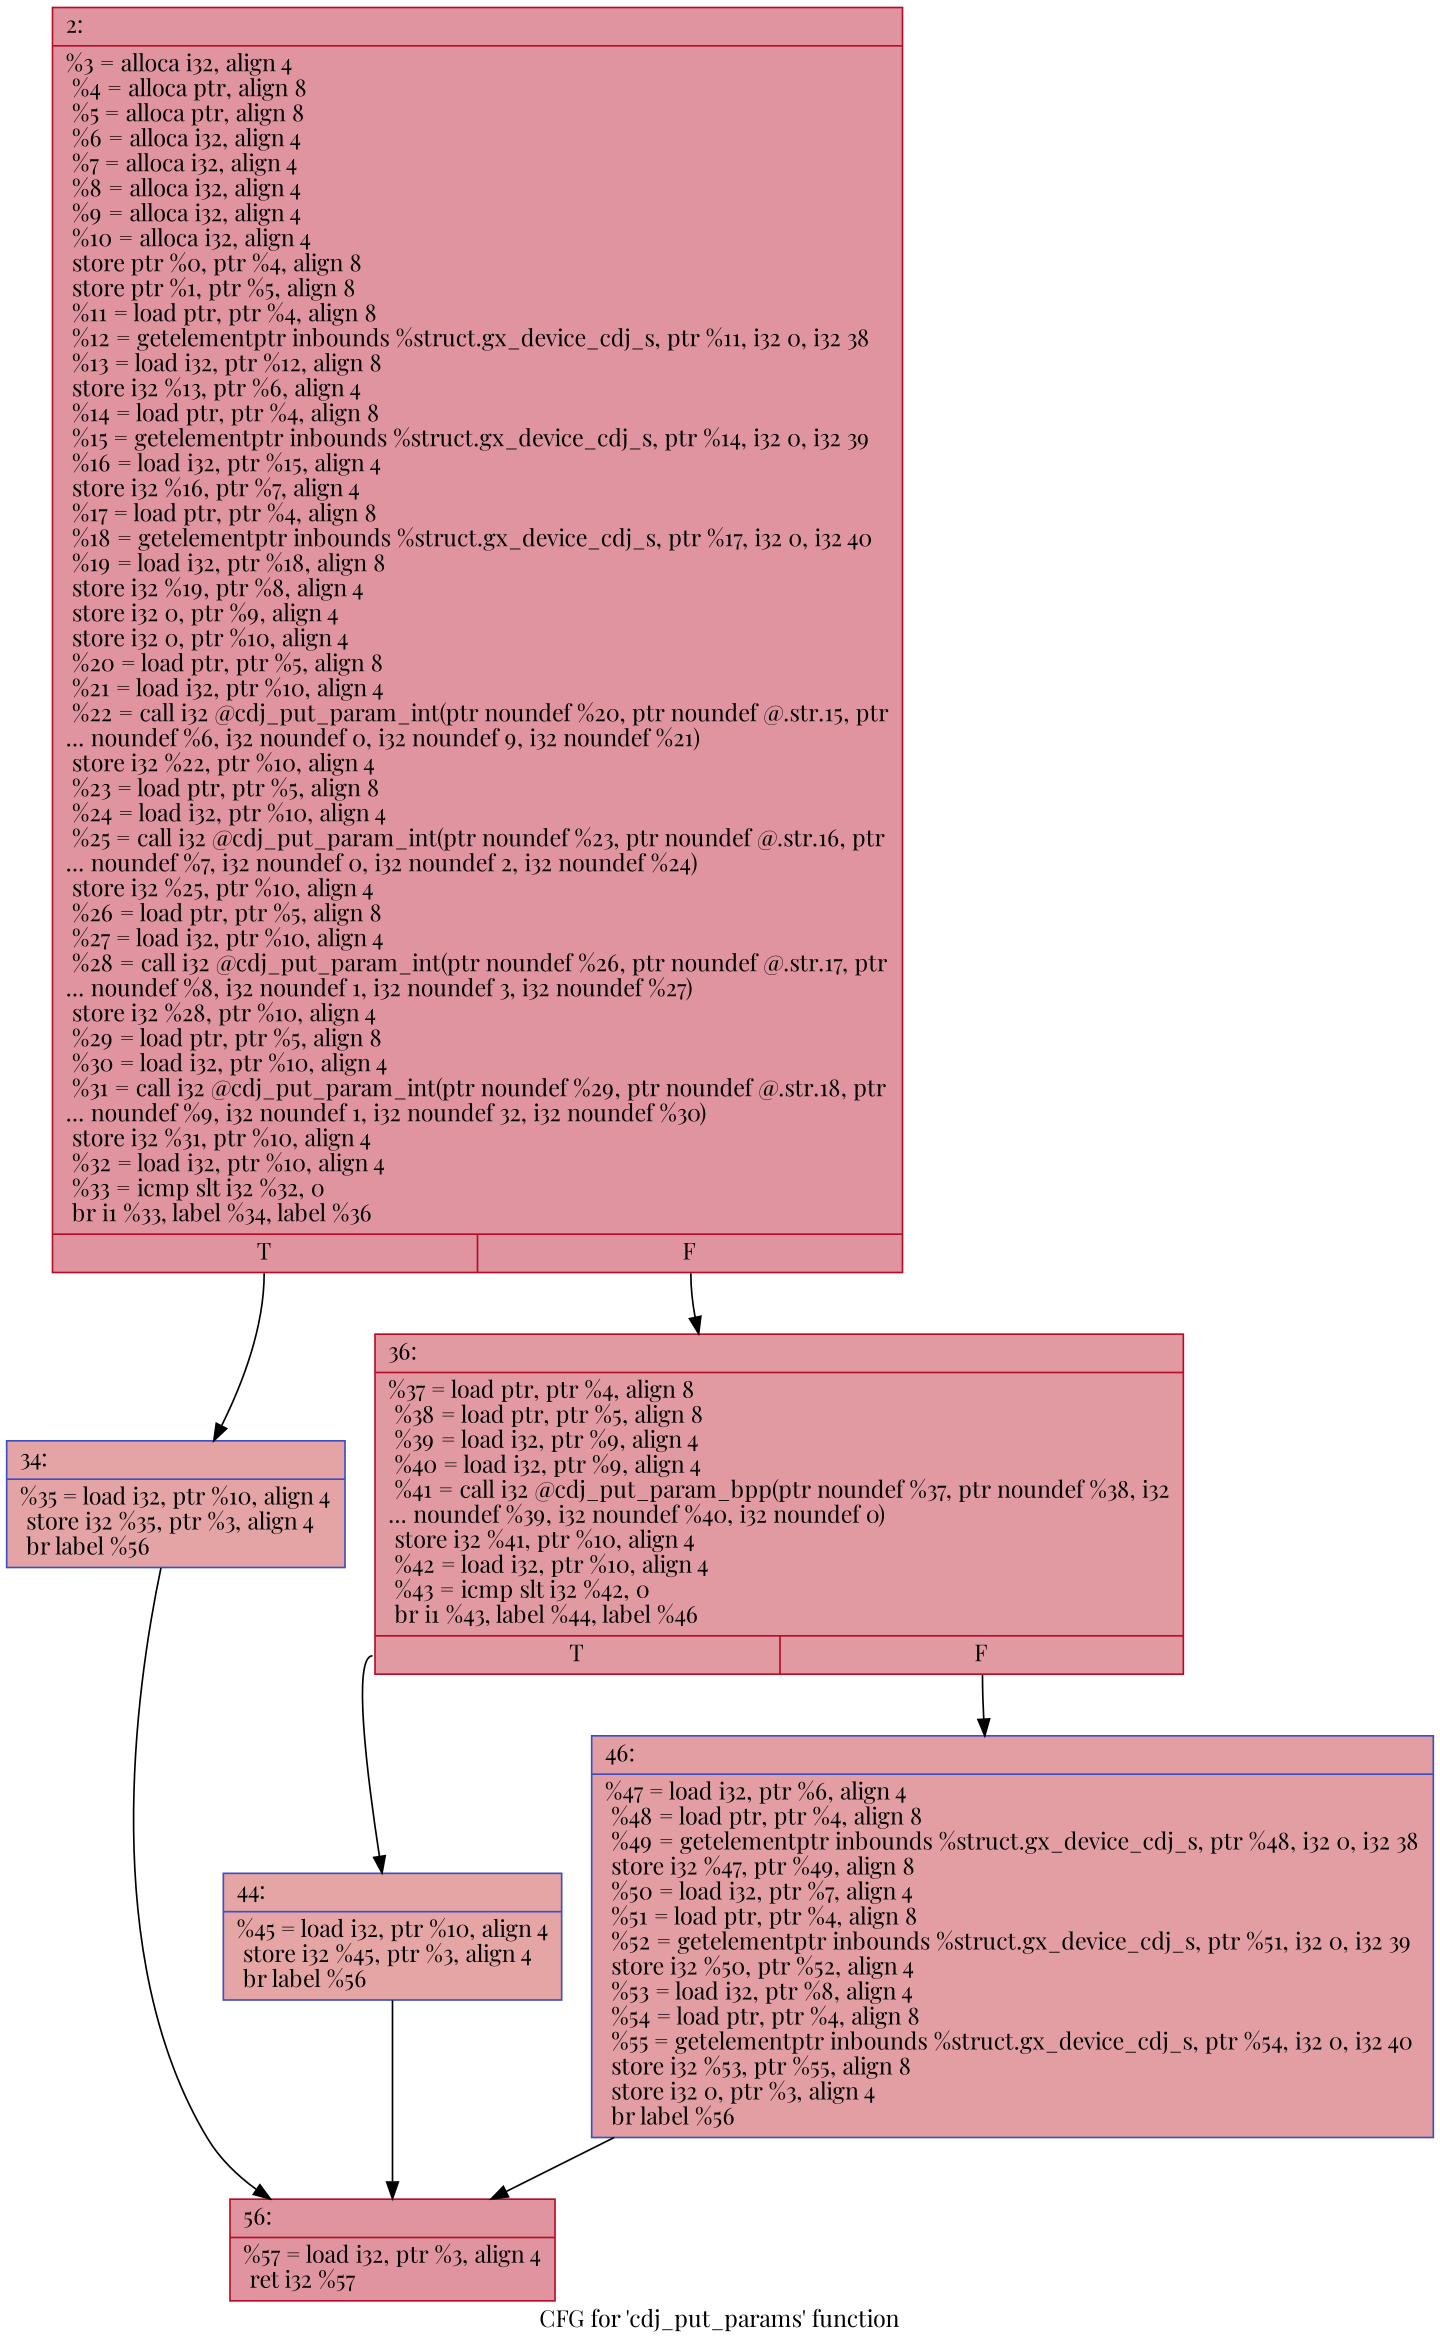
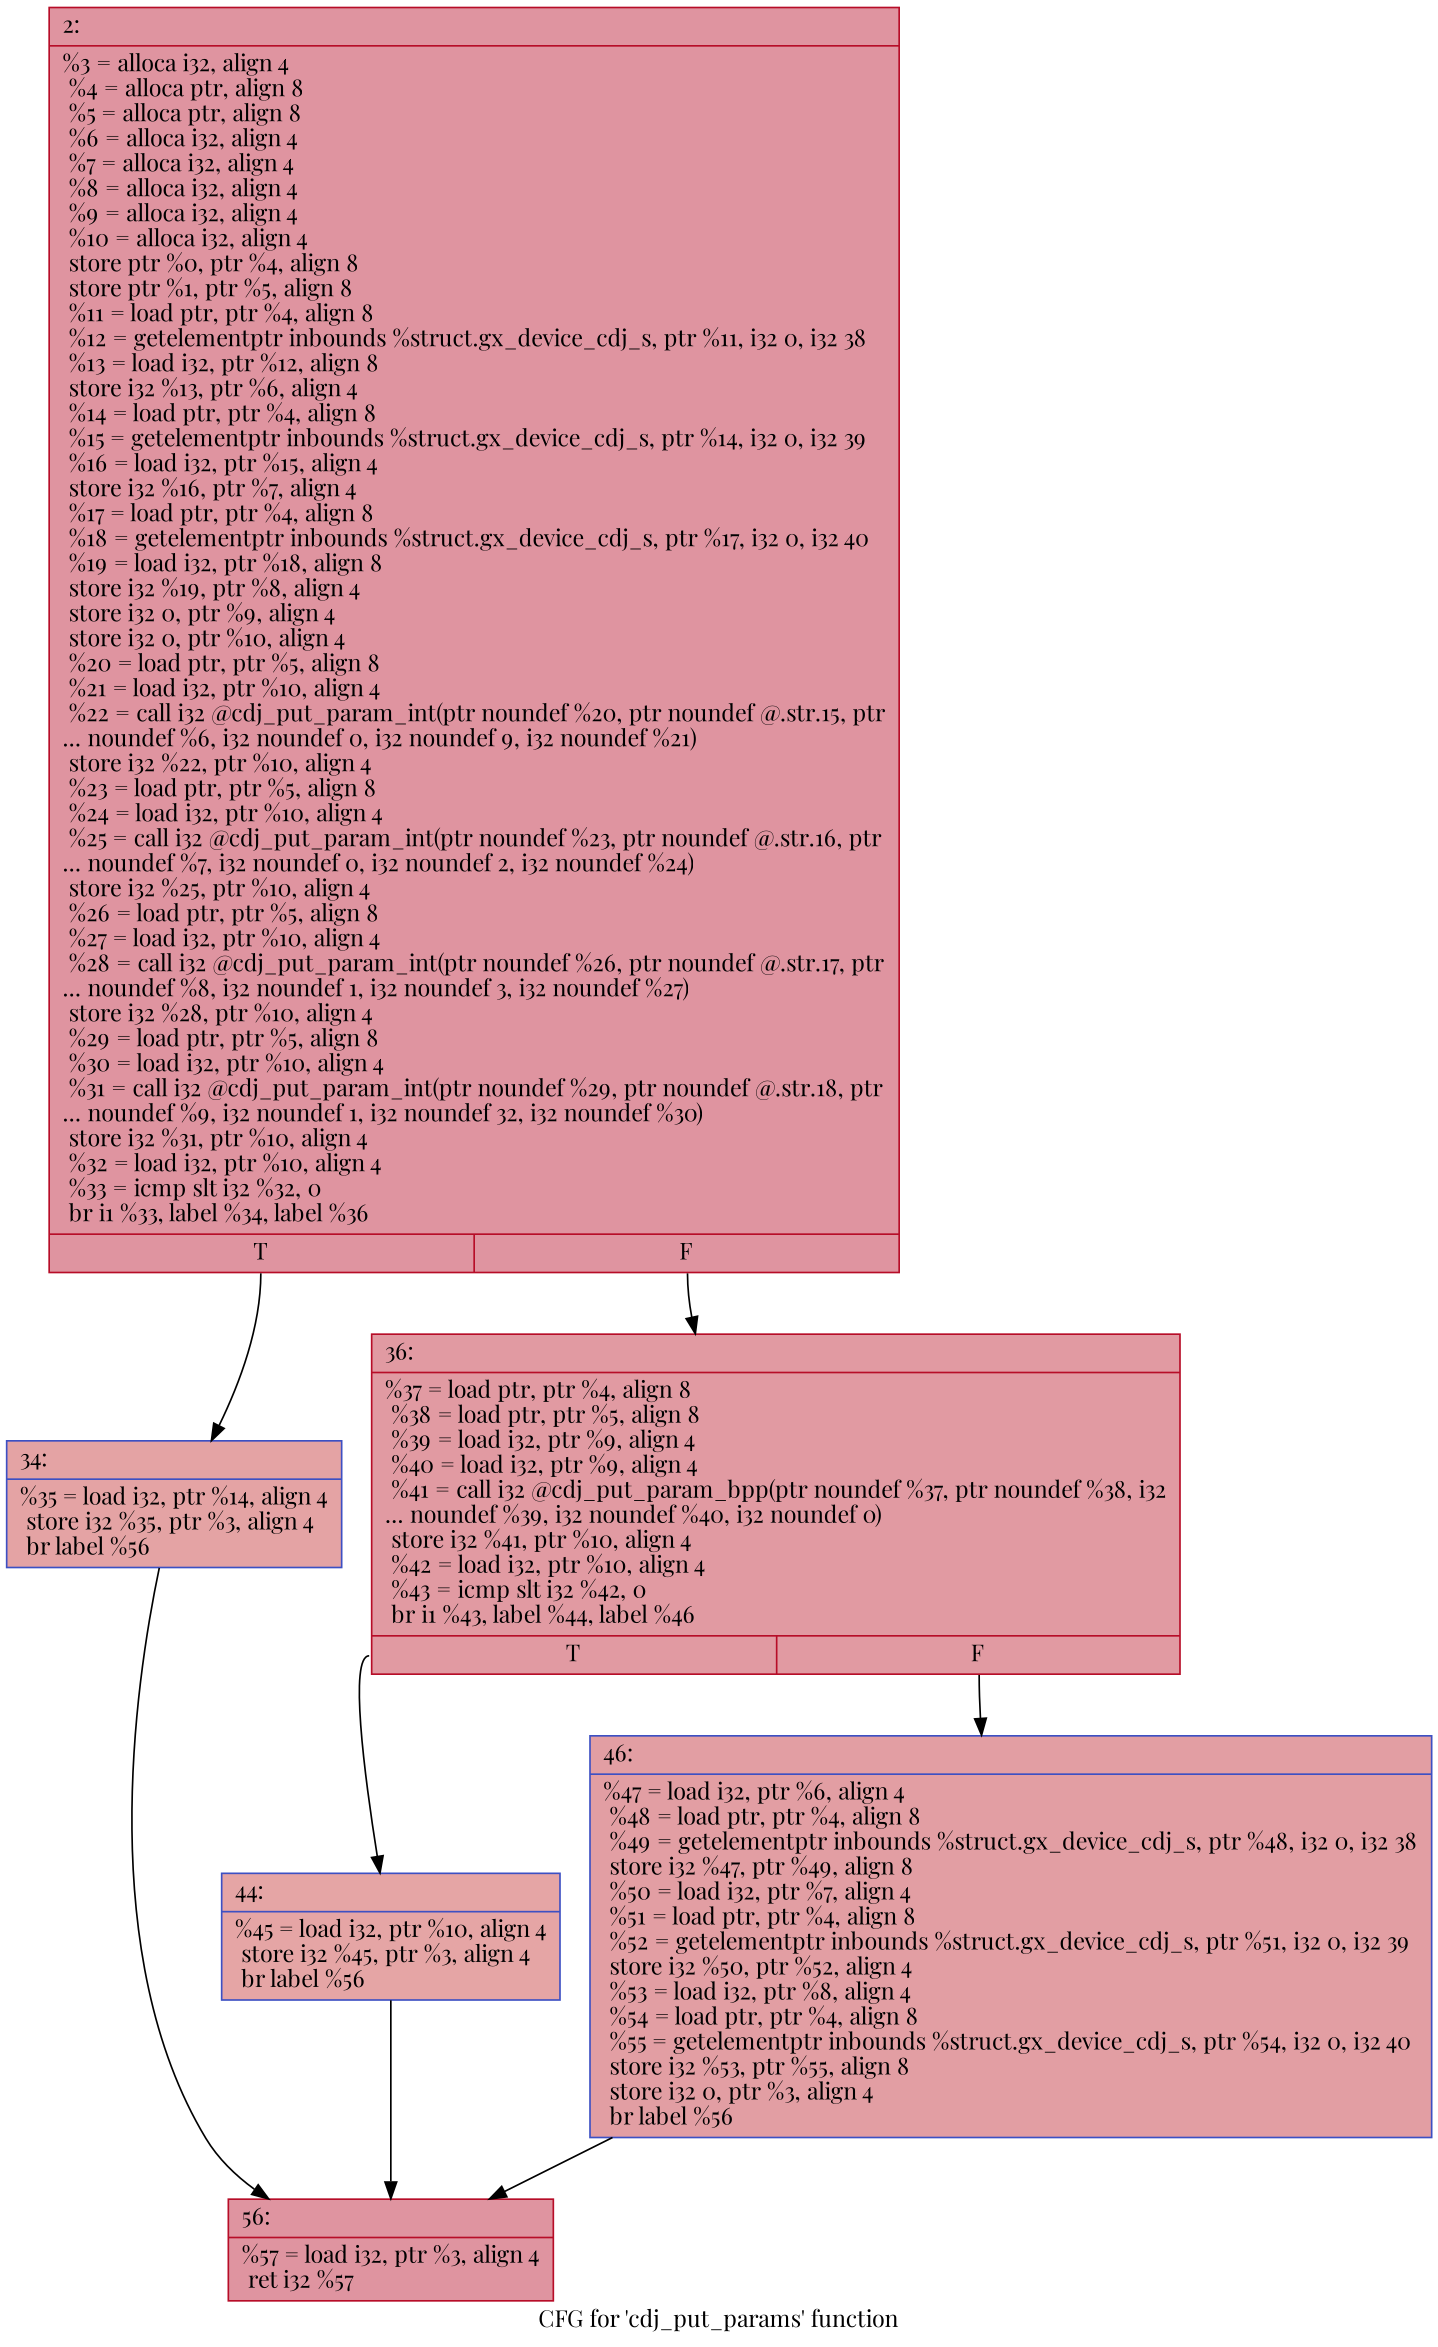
(176, 1498) -> (174, 1498)
